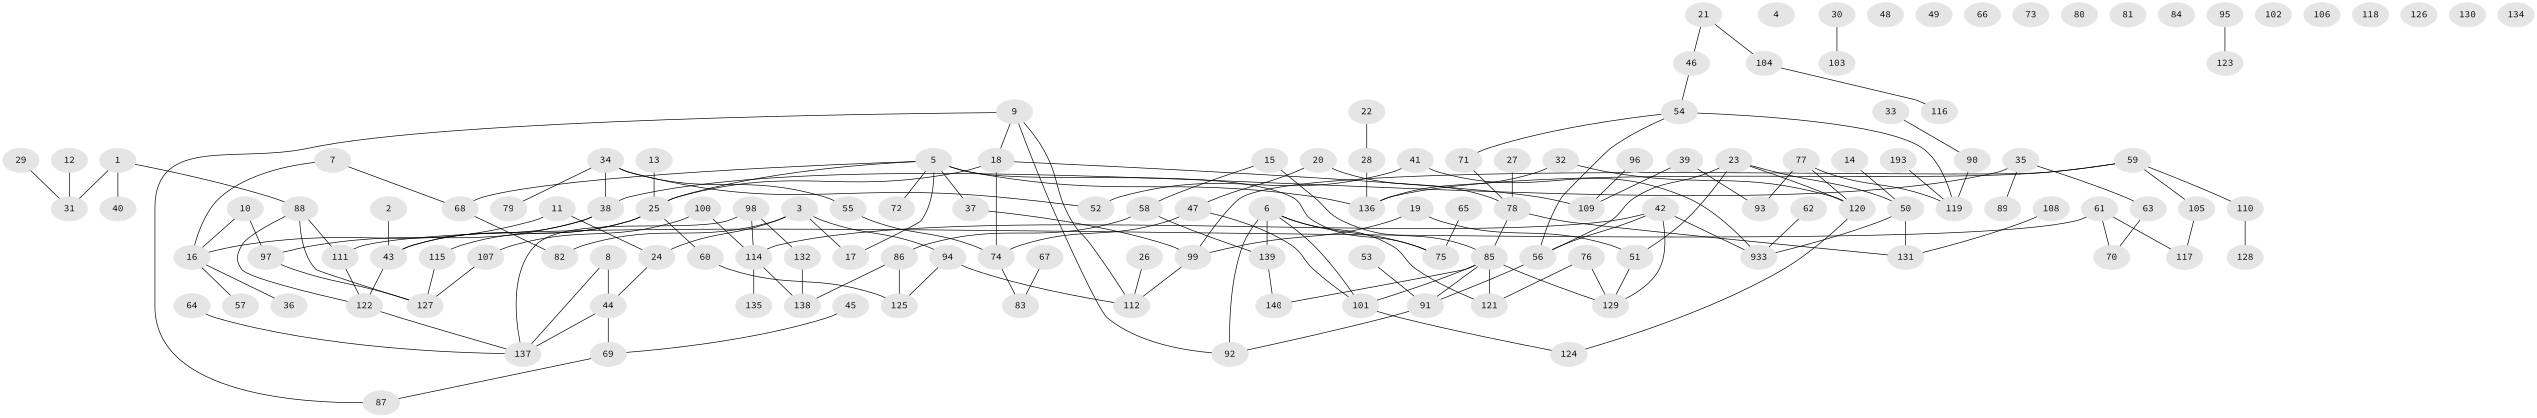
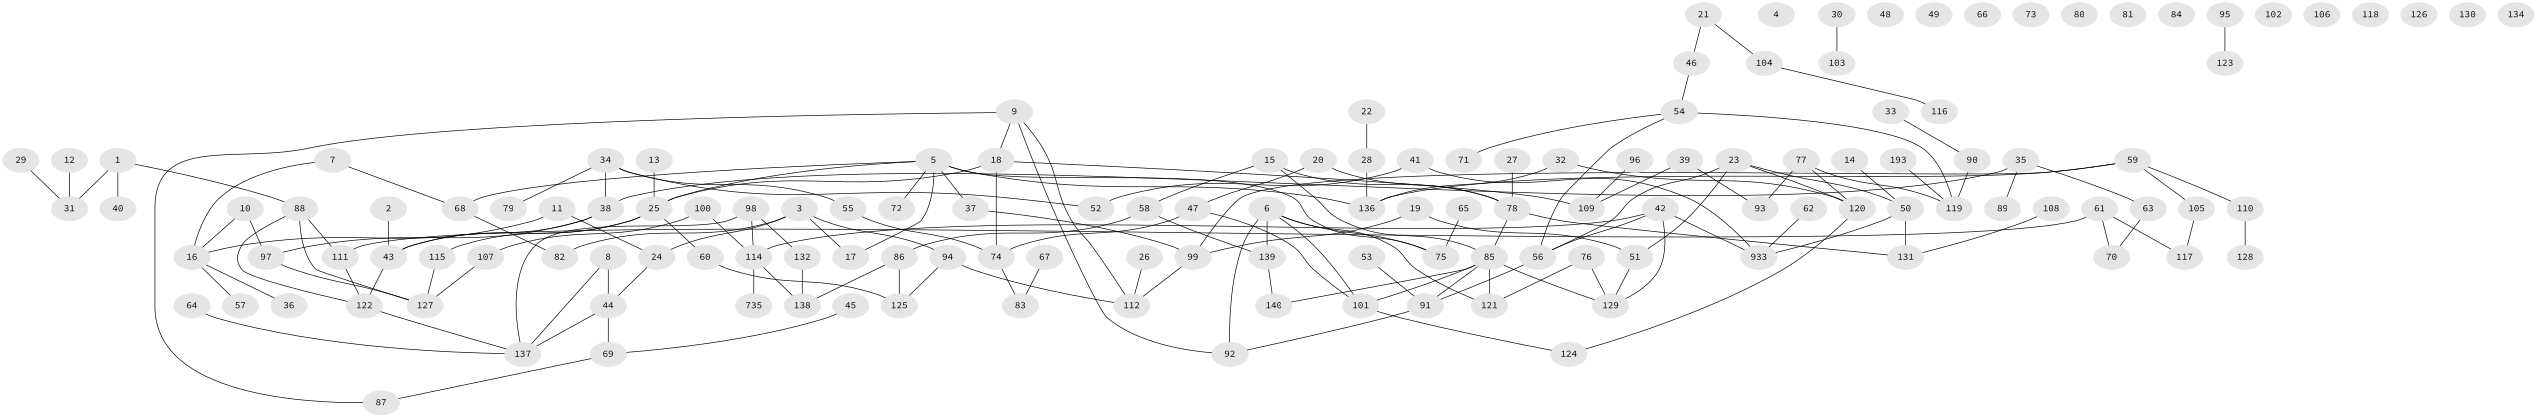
(1488, 185) -> (1391, 185)
(754, 306) -> (754, 306)
